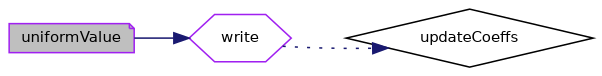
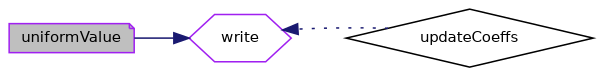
(328, 48) -> (343, 28)
